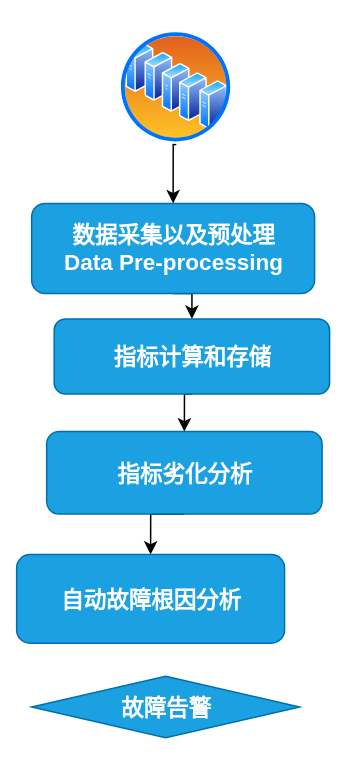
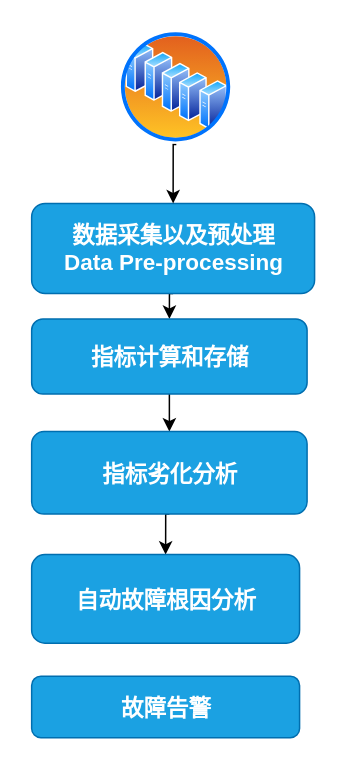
(192, 356) -> (169, 356)
(184, 473) -> (169, 473)
(150, 599) -> (165, 599)
(165, 707) -> (165, 707)
